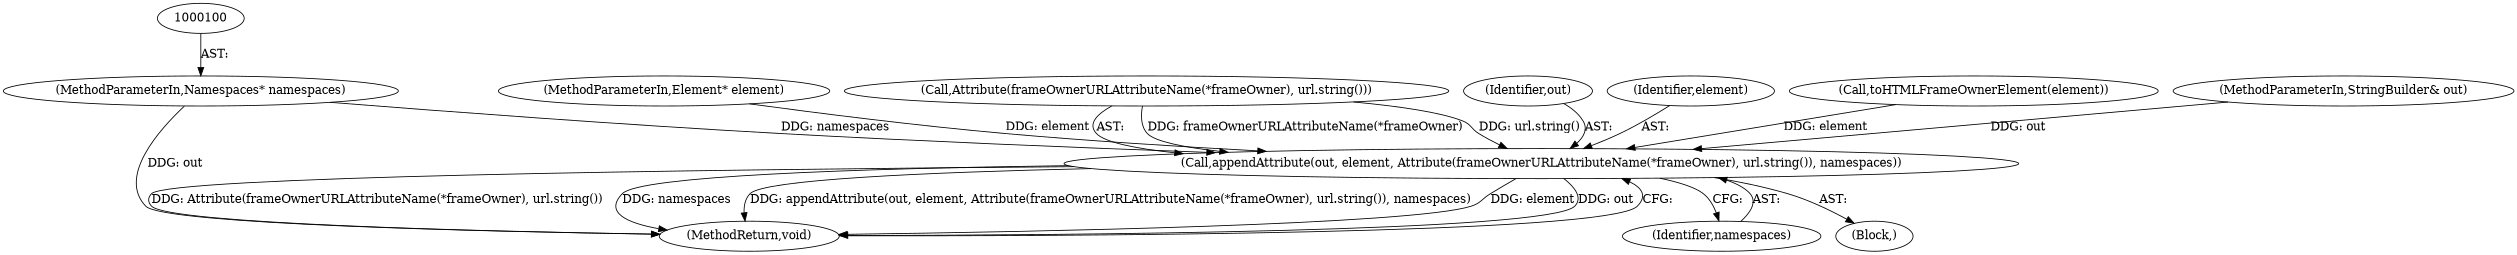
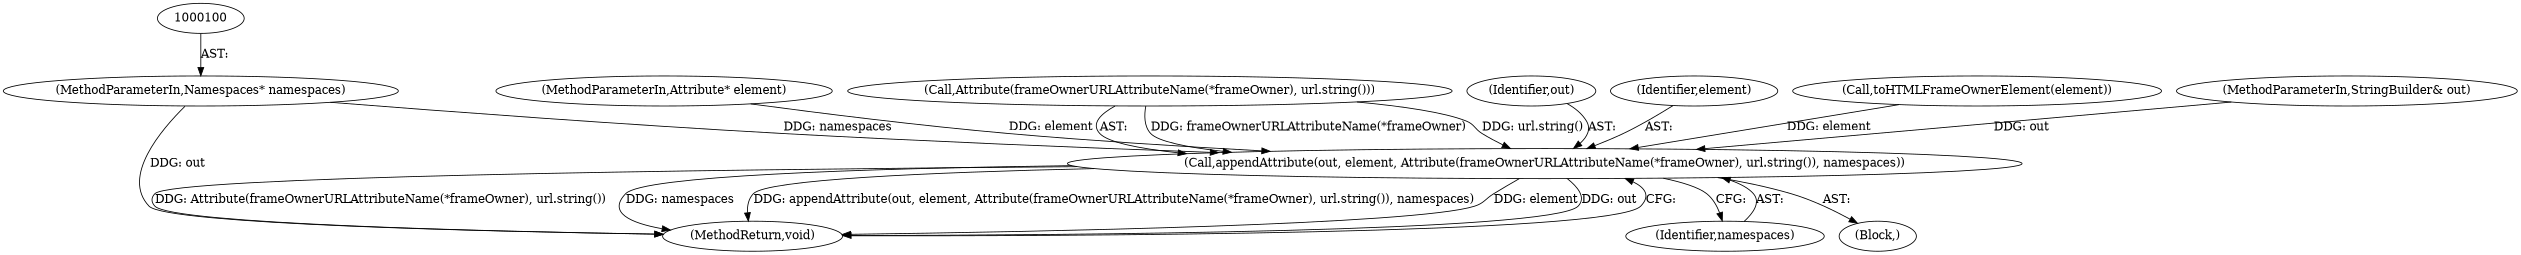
(664, 91) -> (664, 91)
